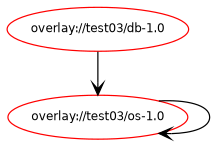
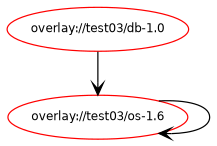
(98, 117) -> (98, 117)
